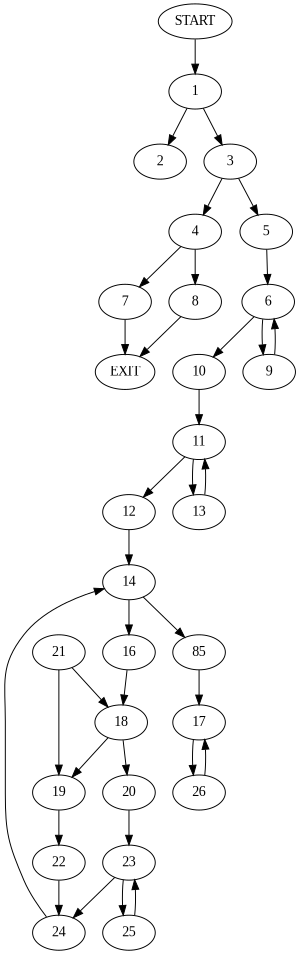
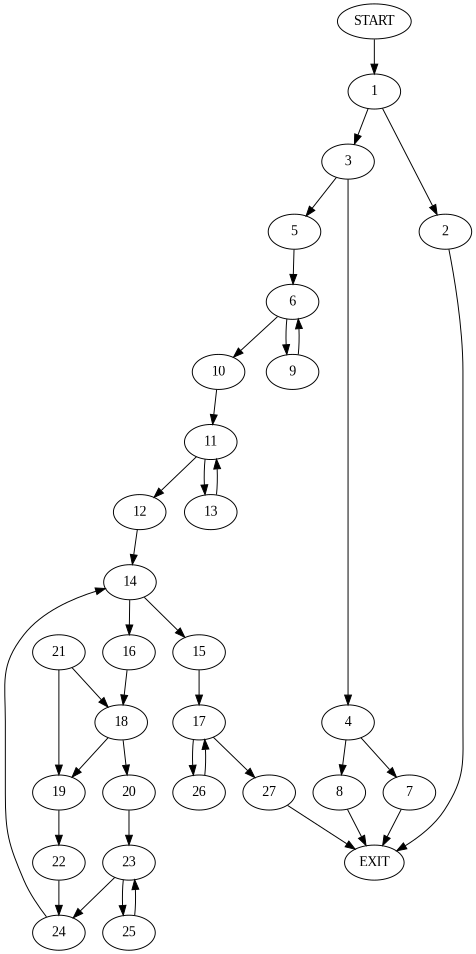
none -> (463, 558)
(199, 652) -> (199, 652)
none -> (269, 793)
